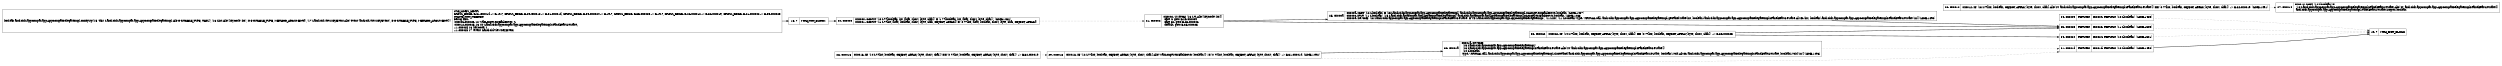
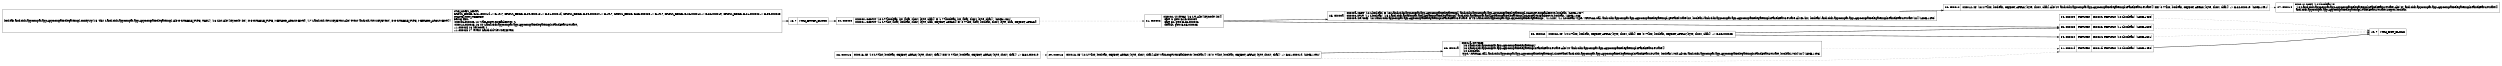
(813, 21) -> (813, 21)
(1944, 23) -> (1921, 11)
